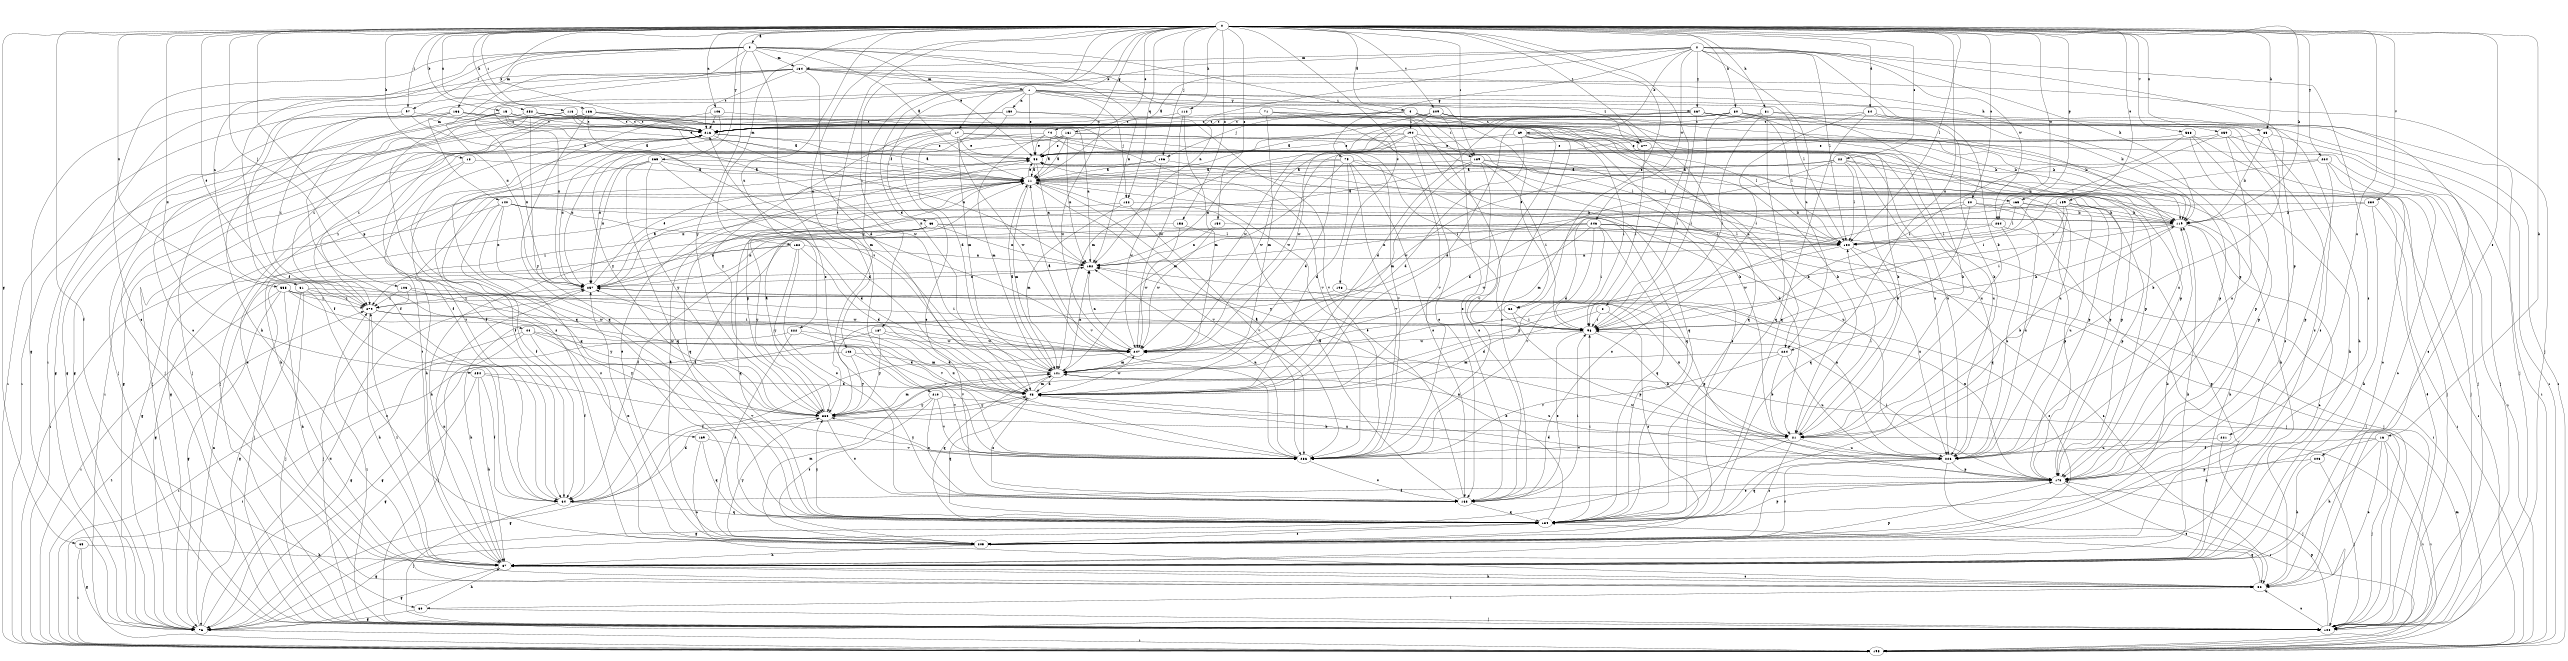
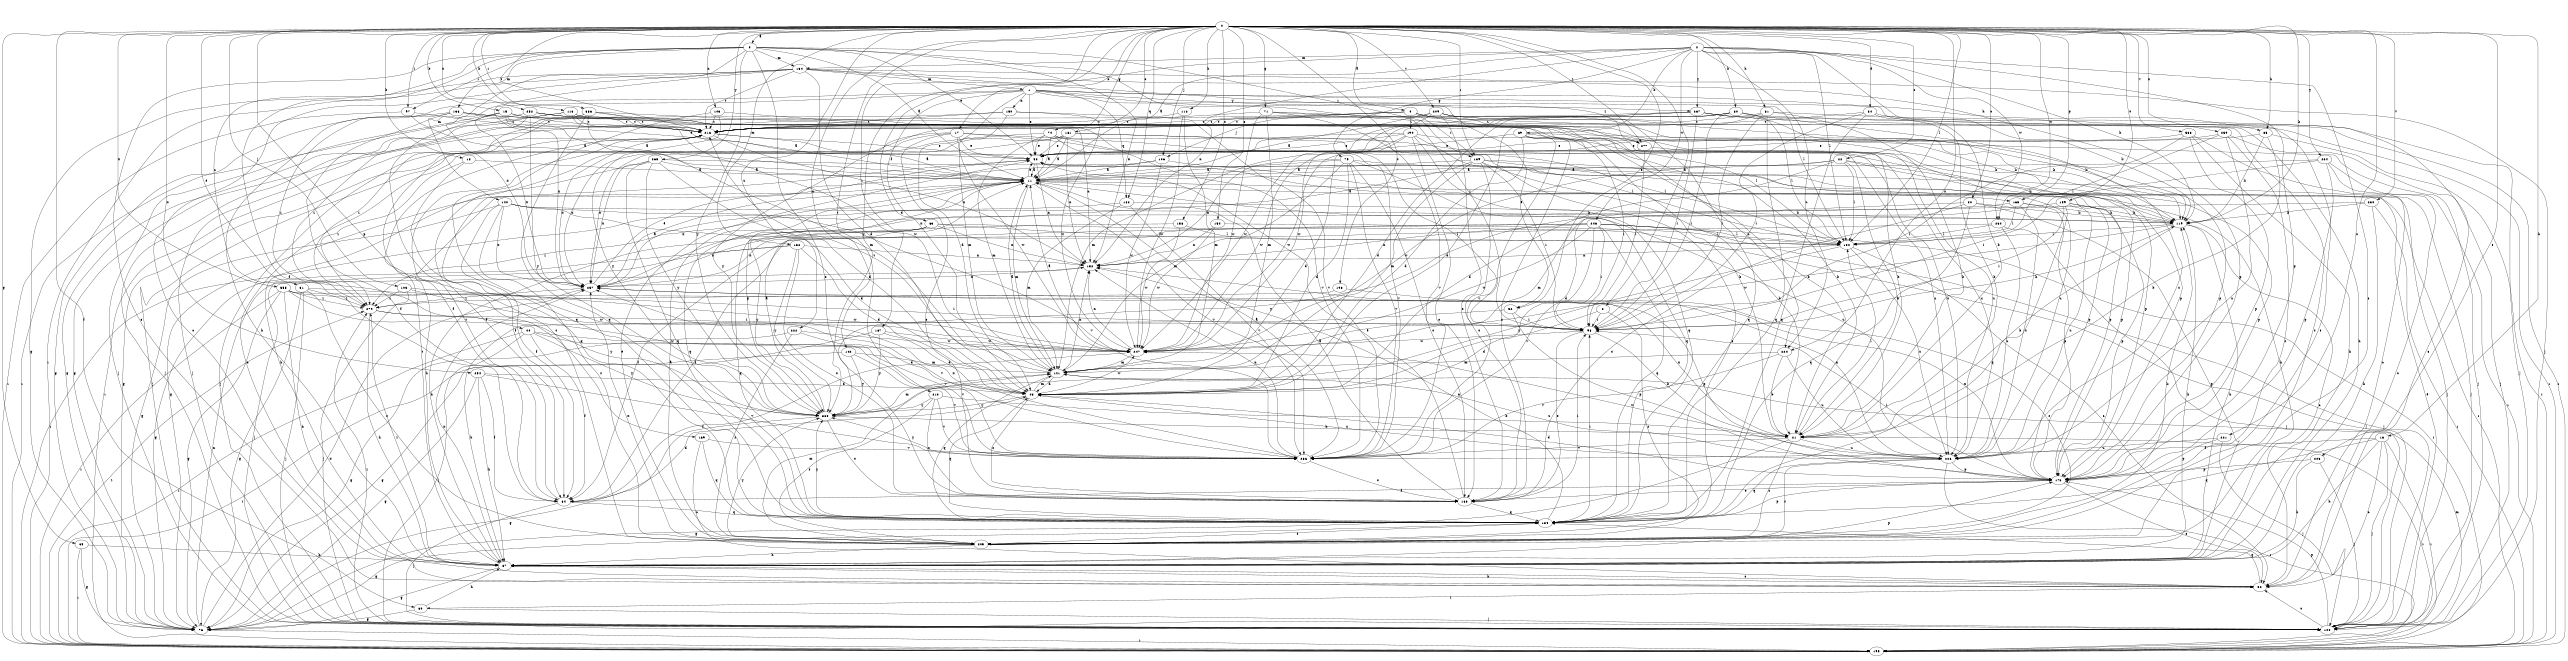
none -> (1264, 54)
(589, 112) -> (589, 112)
(1123, 146) -> (1123, 146)
none -> (1228, 249)
(337, 317) -> none
none -> (2154, 470)
